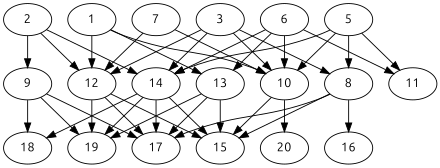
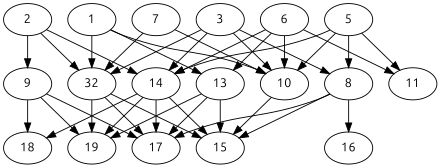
(92, 84) -> (92, 84)
(284, 148) -> none
